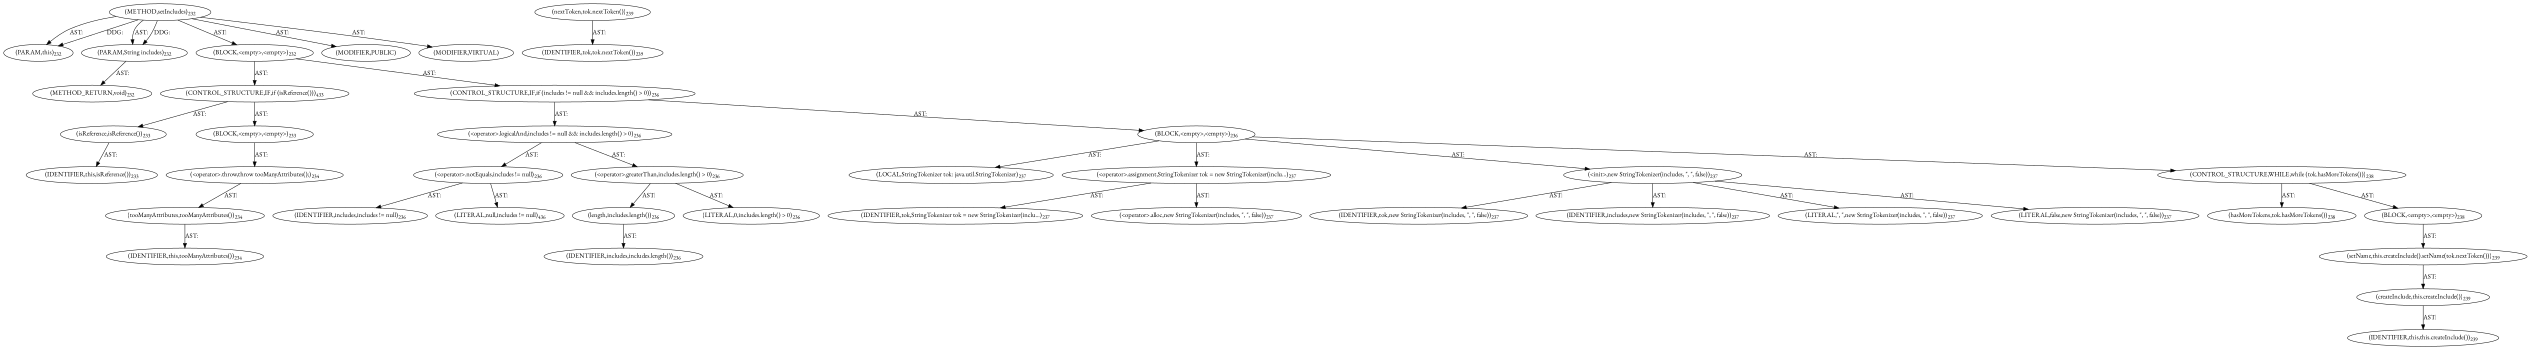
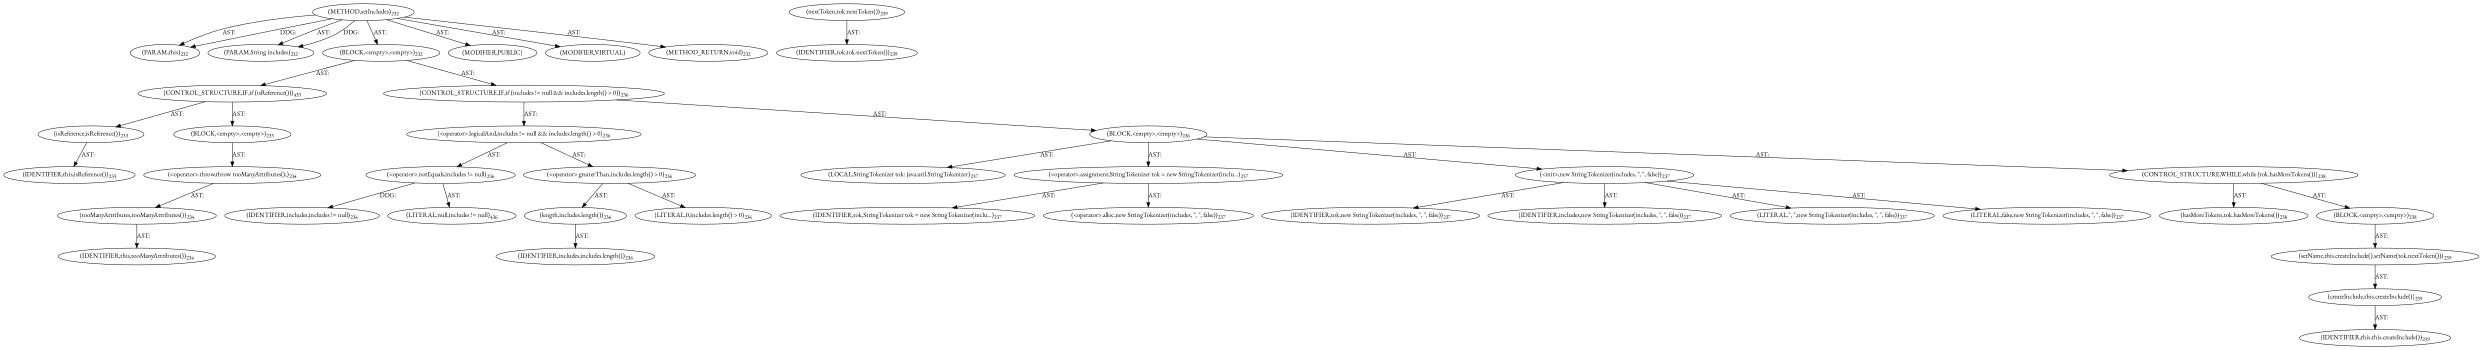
(115, 72) -> (533, 32)
(435, 195) -> (389, 195)
